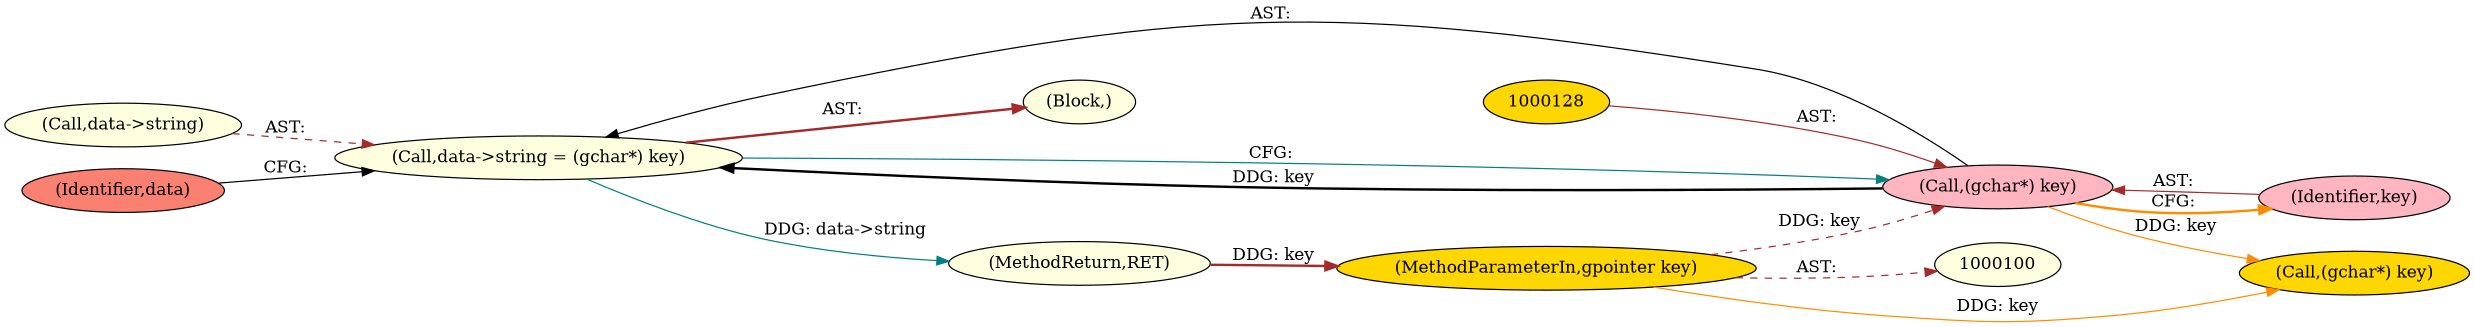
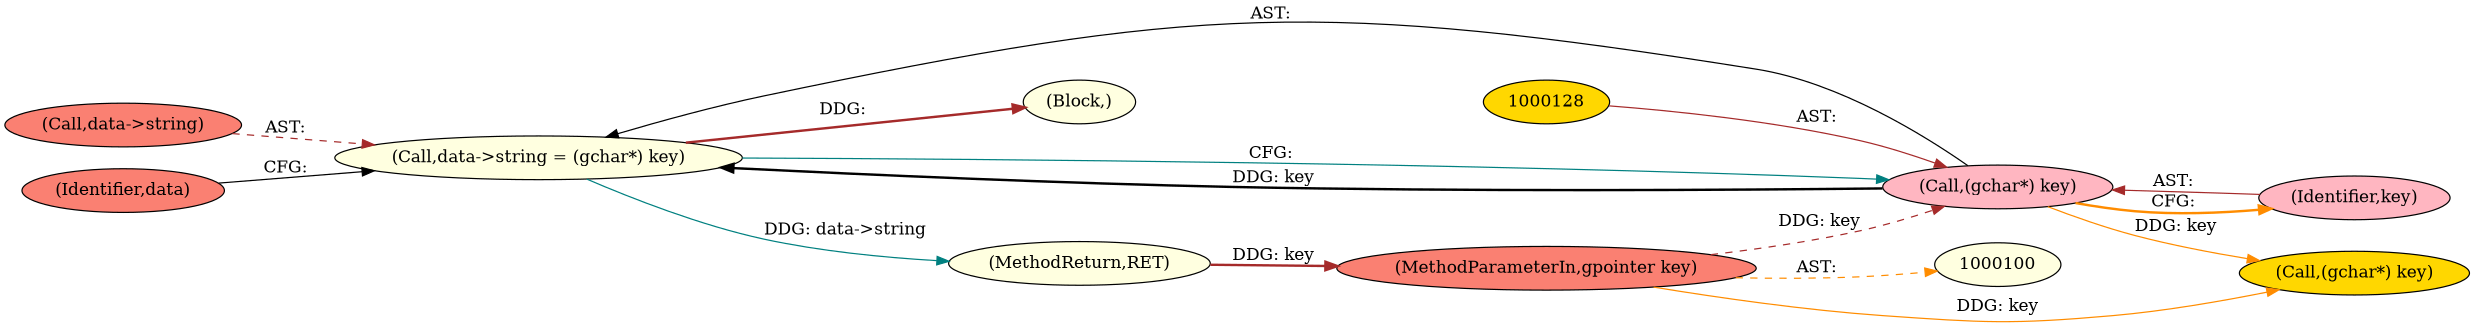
(845, 110) -> (845, 110)
(123, 125) -> (123, 125)
(1546, 268) -> (1546, 268)
(1830, 278) -> (1830, 278)
